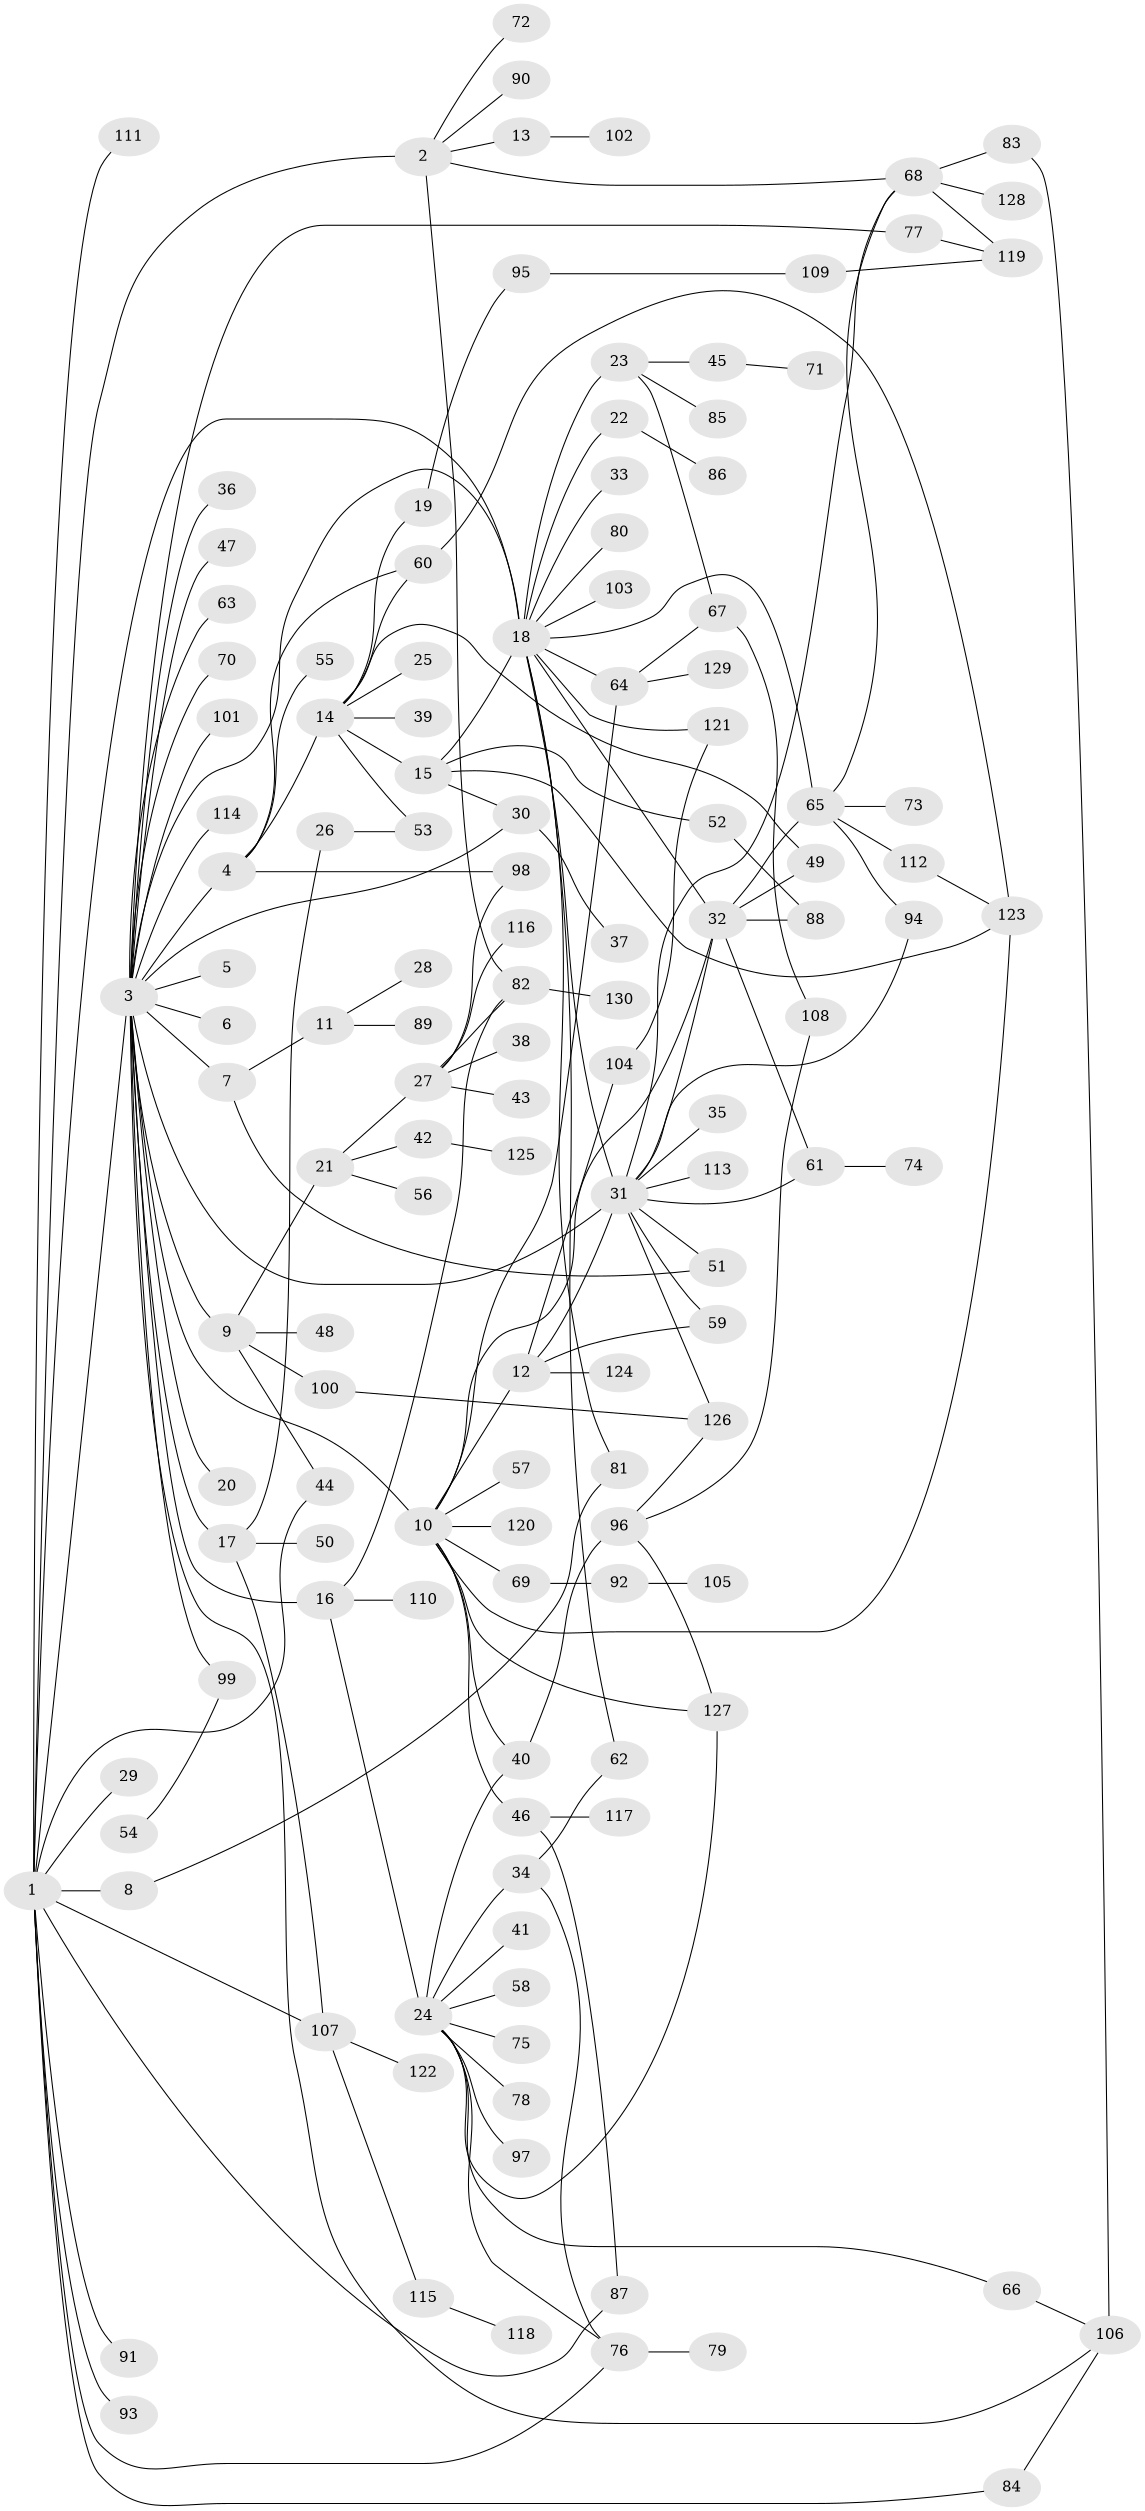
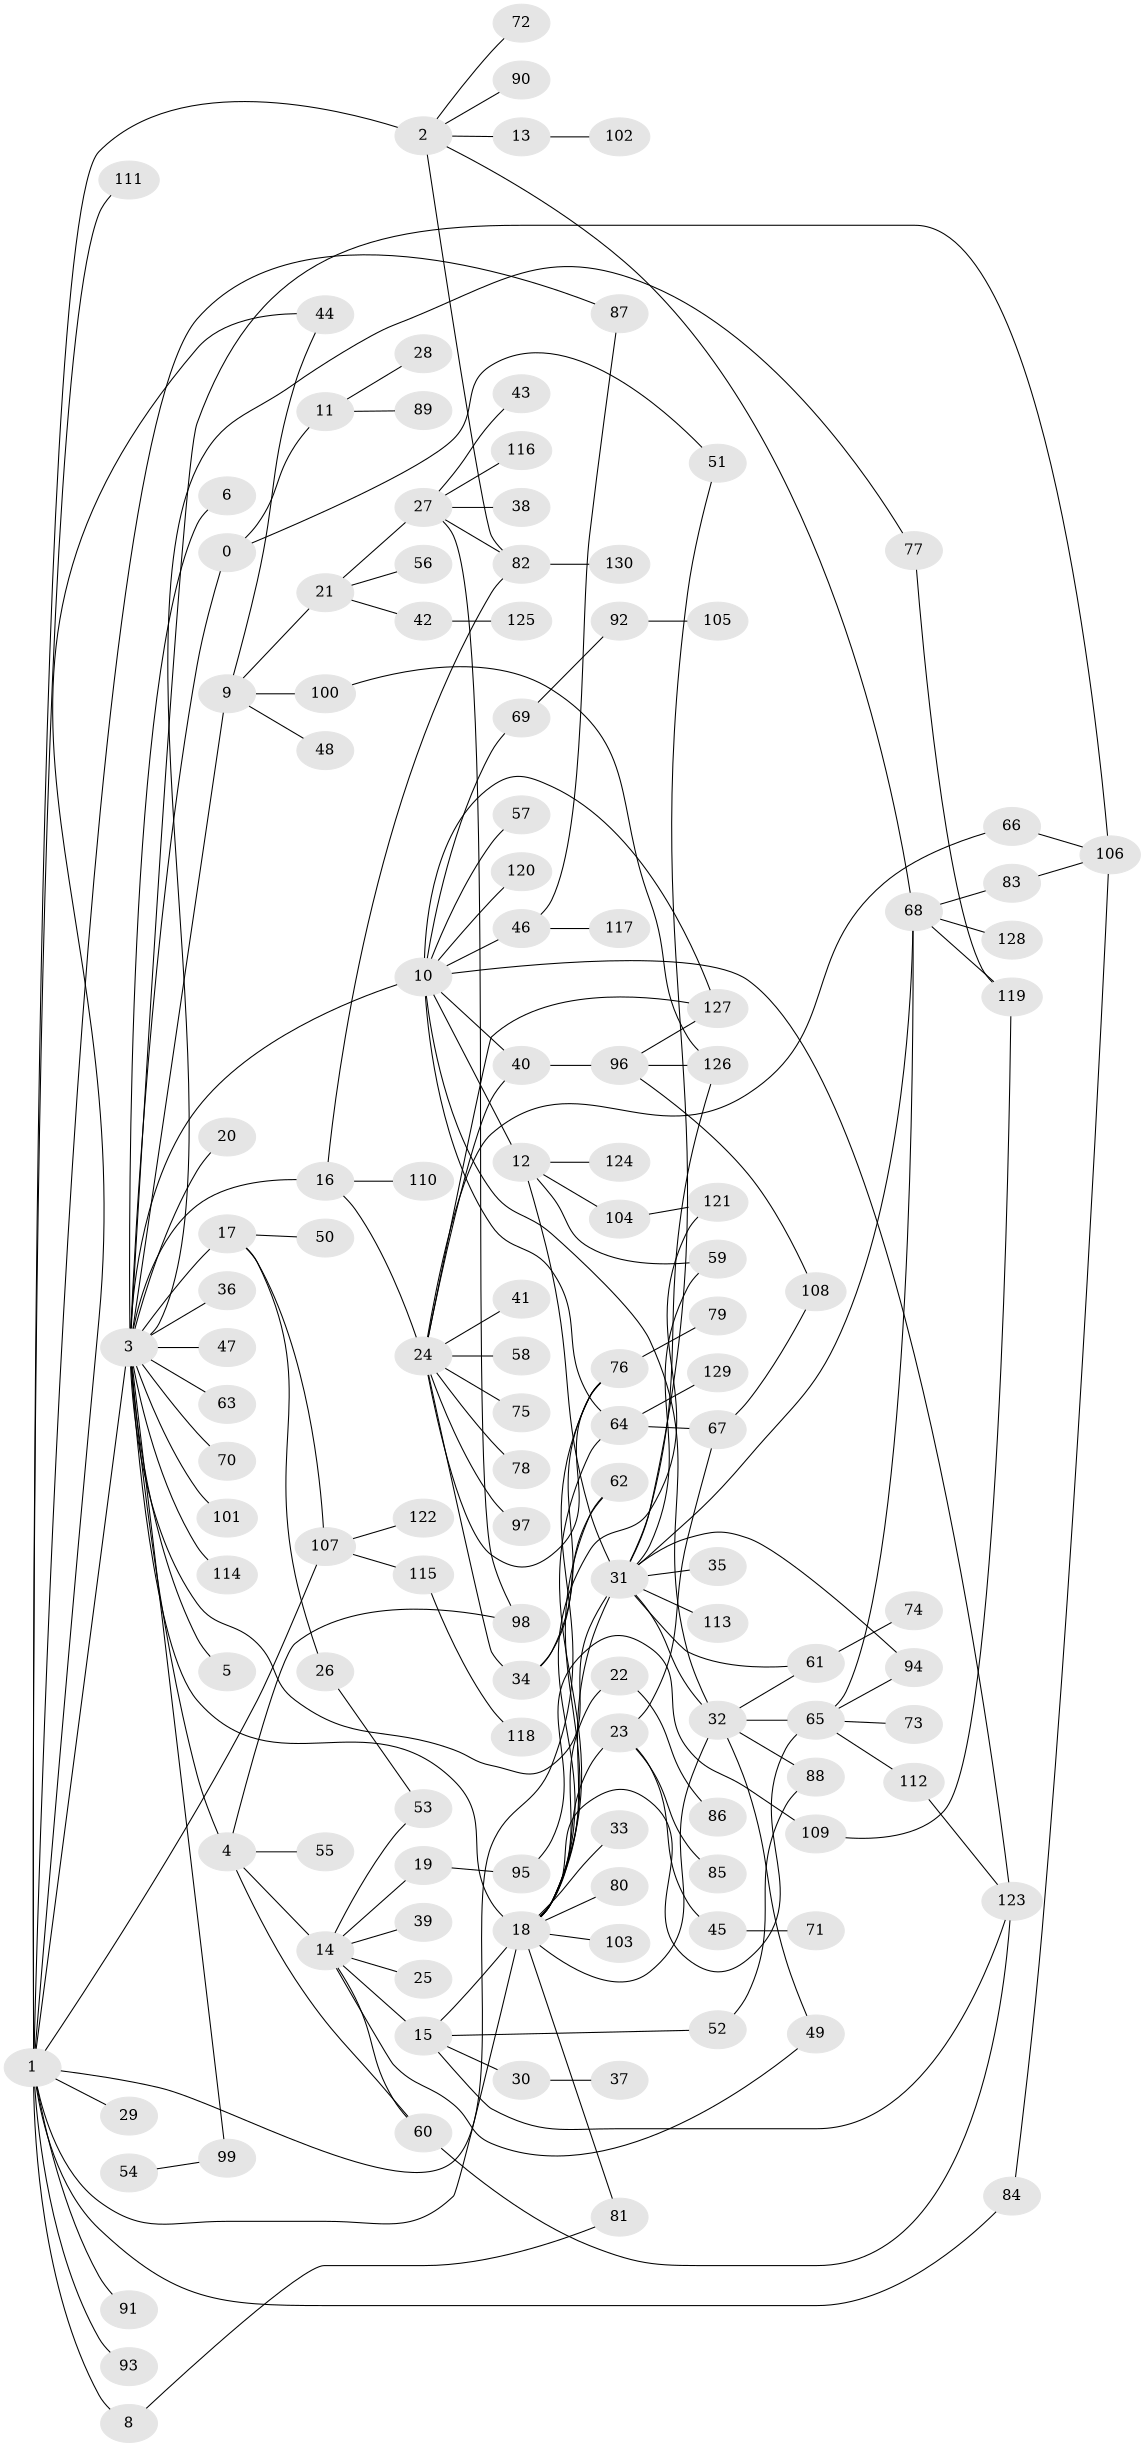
(321, 899) -> none
(227, 1082) -> (227, 553)
